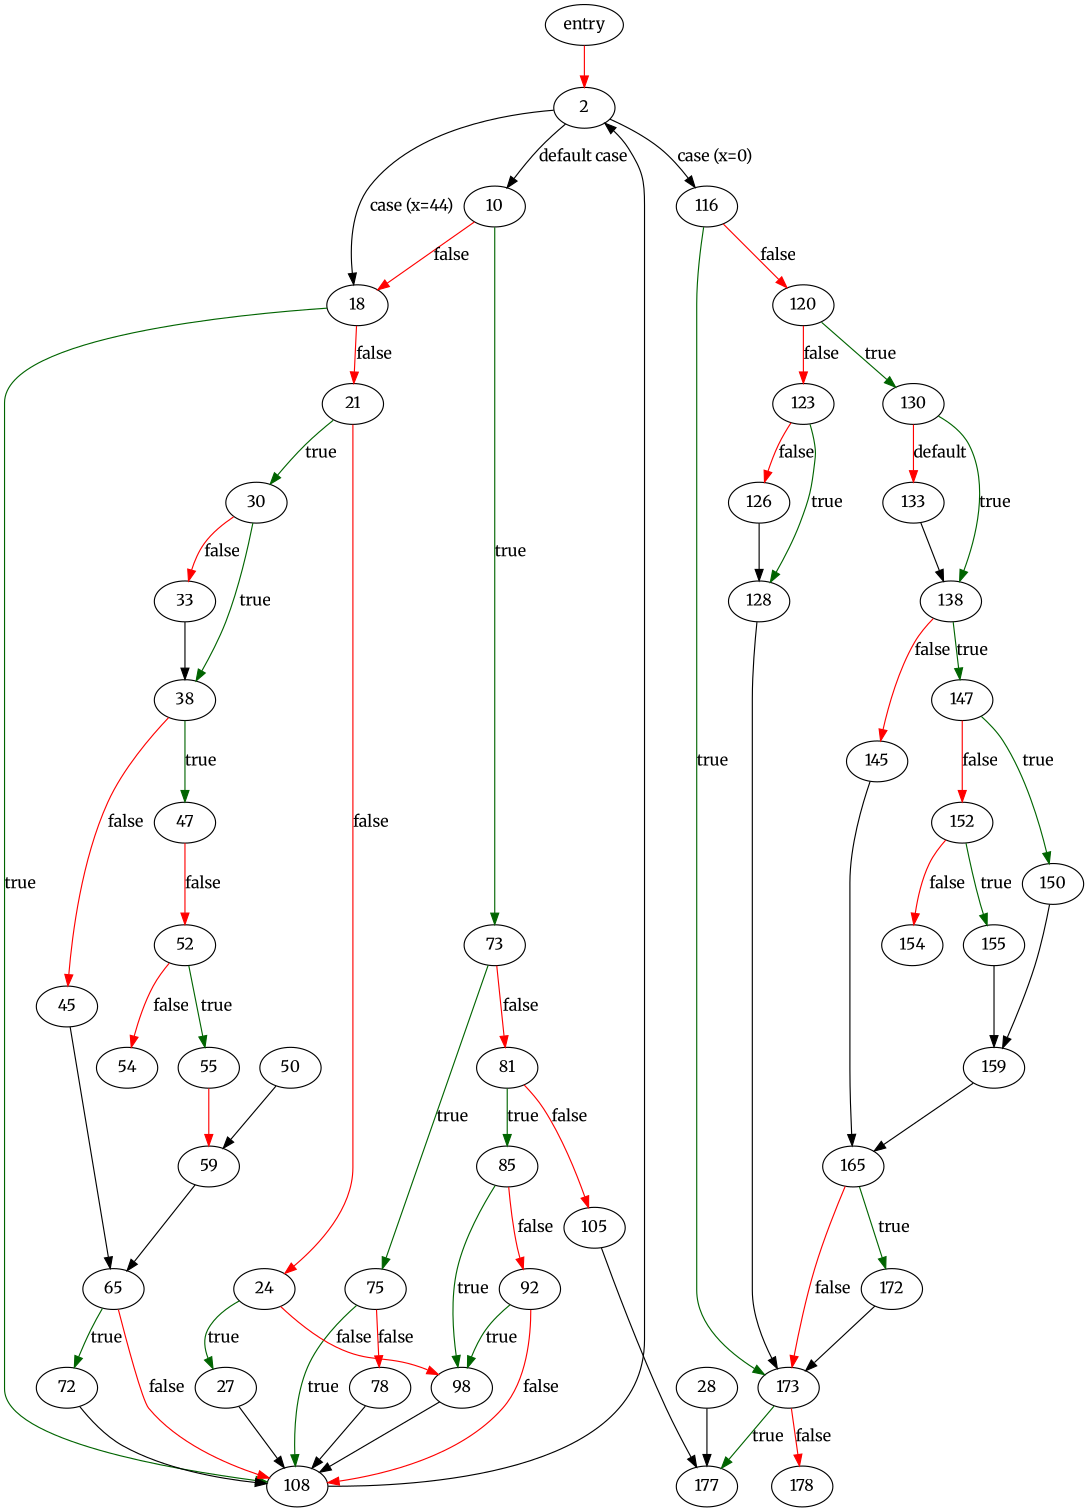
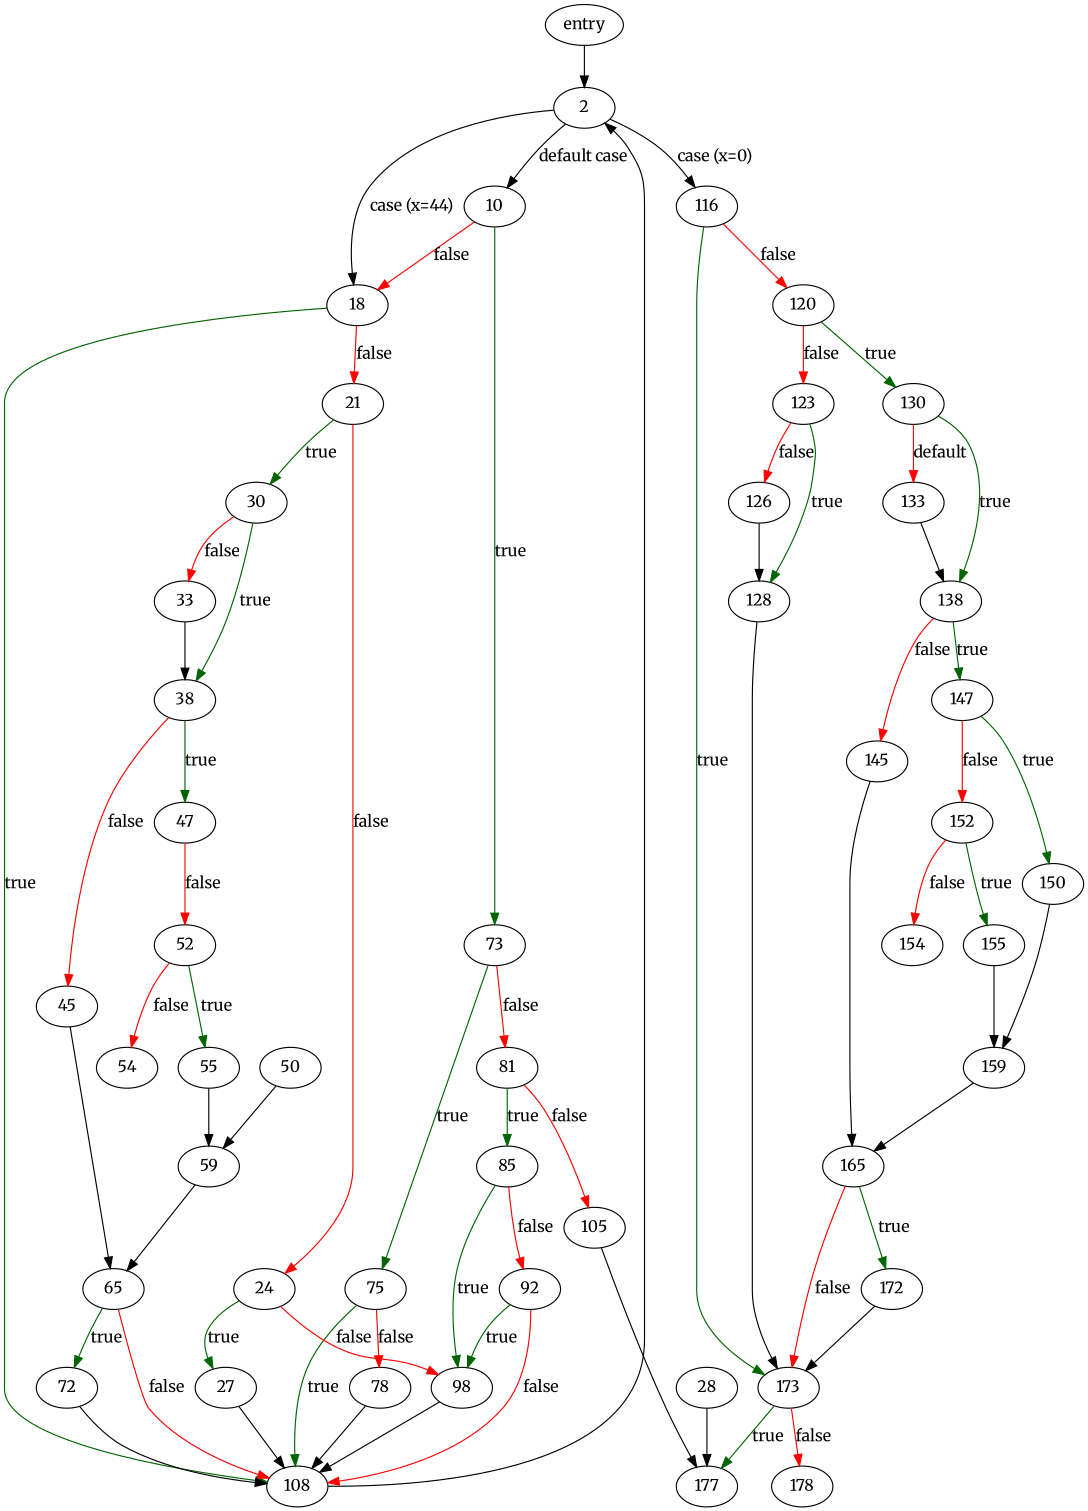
(584, 61) -> (584, 61)
(209, 1111) -> (209, 1111)
